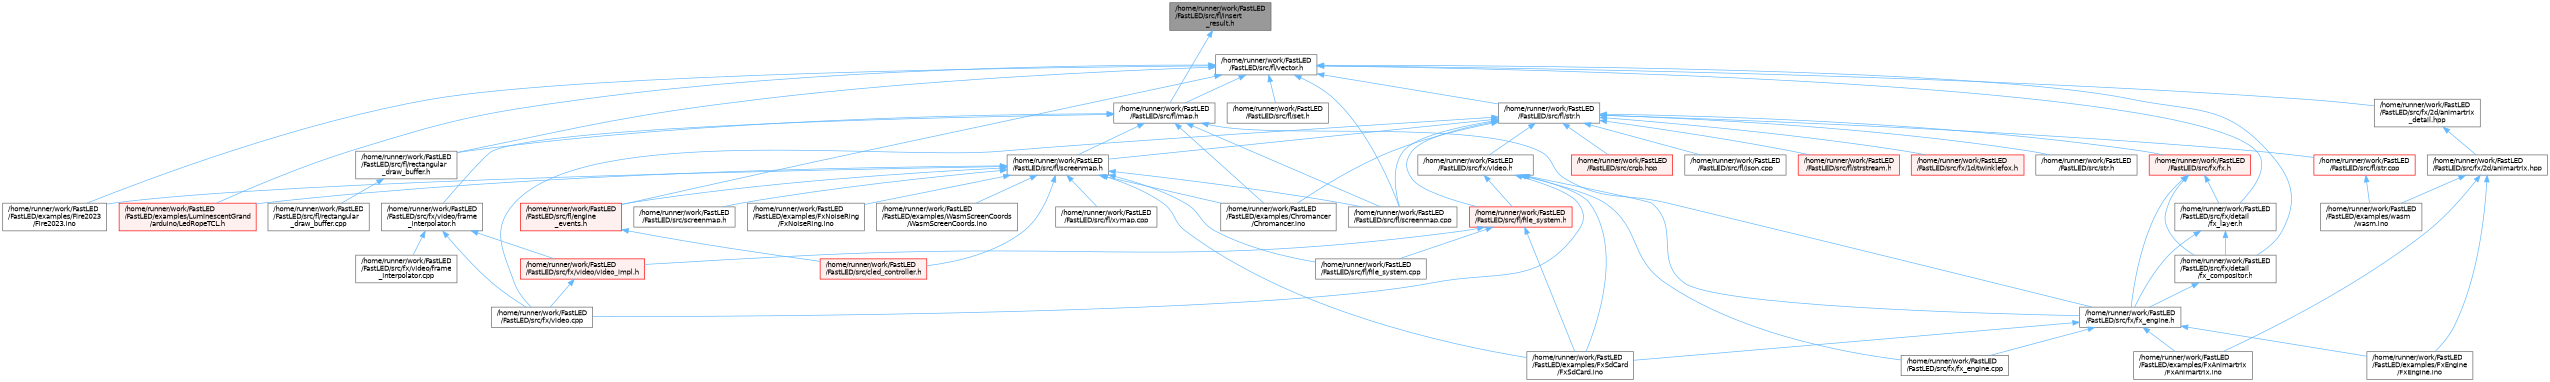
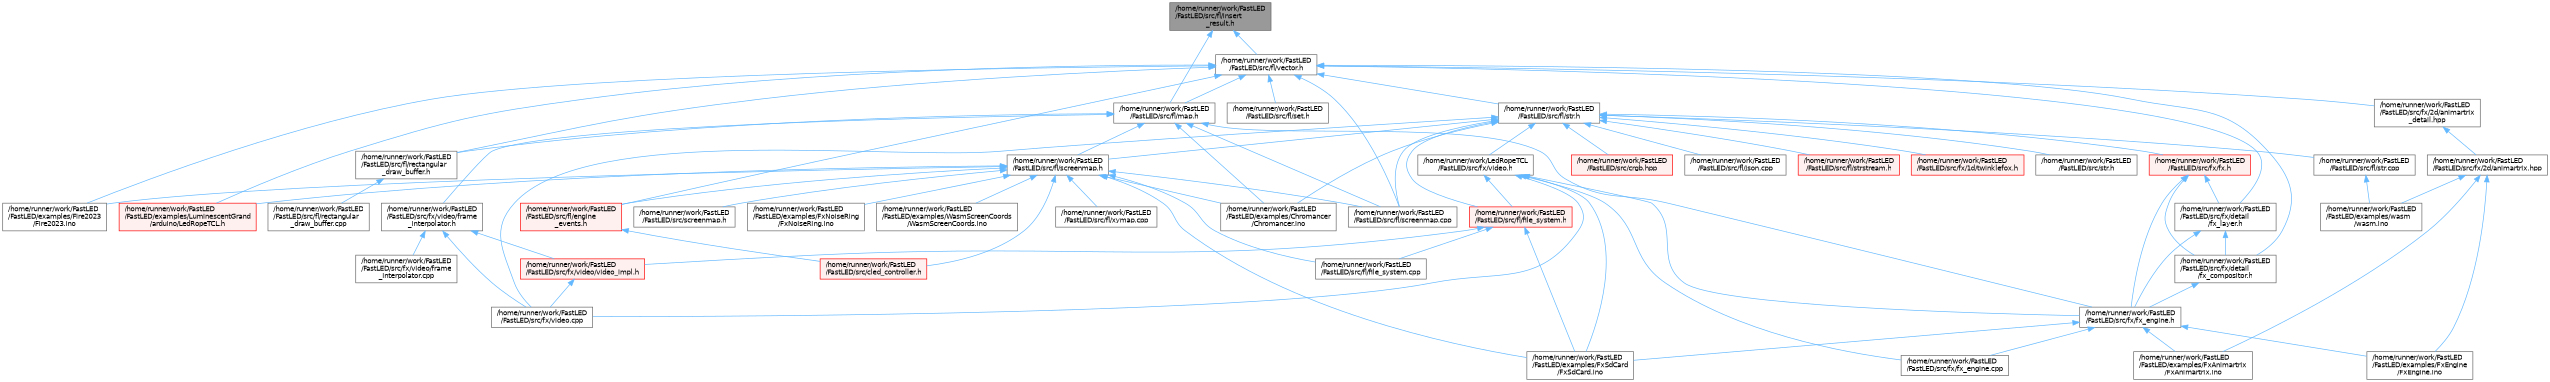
none -> (1248, 45)
(1476, 165) -> (1476, 165)
(2365, 165) -> (2365, 165)
